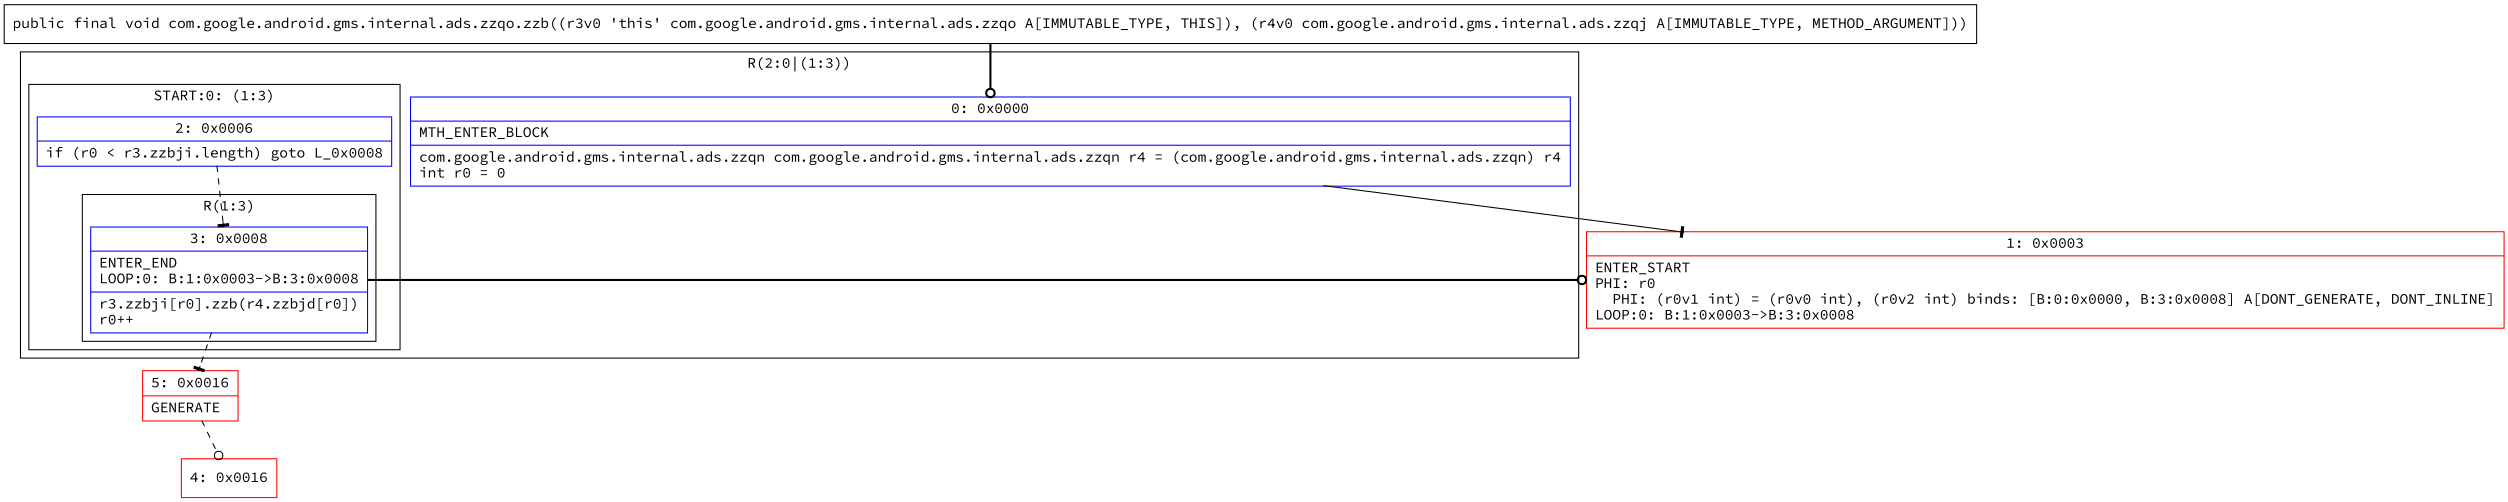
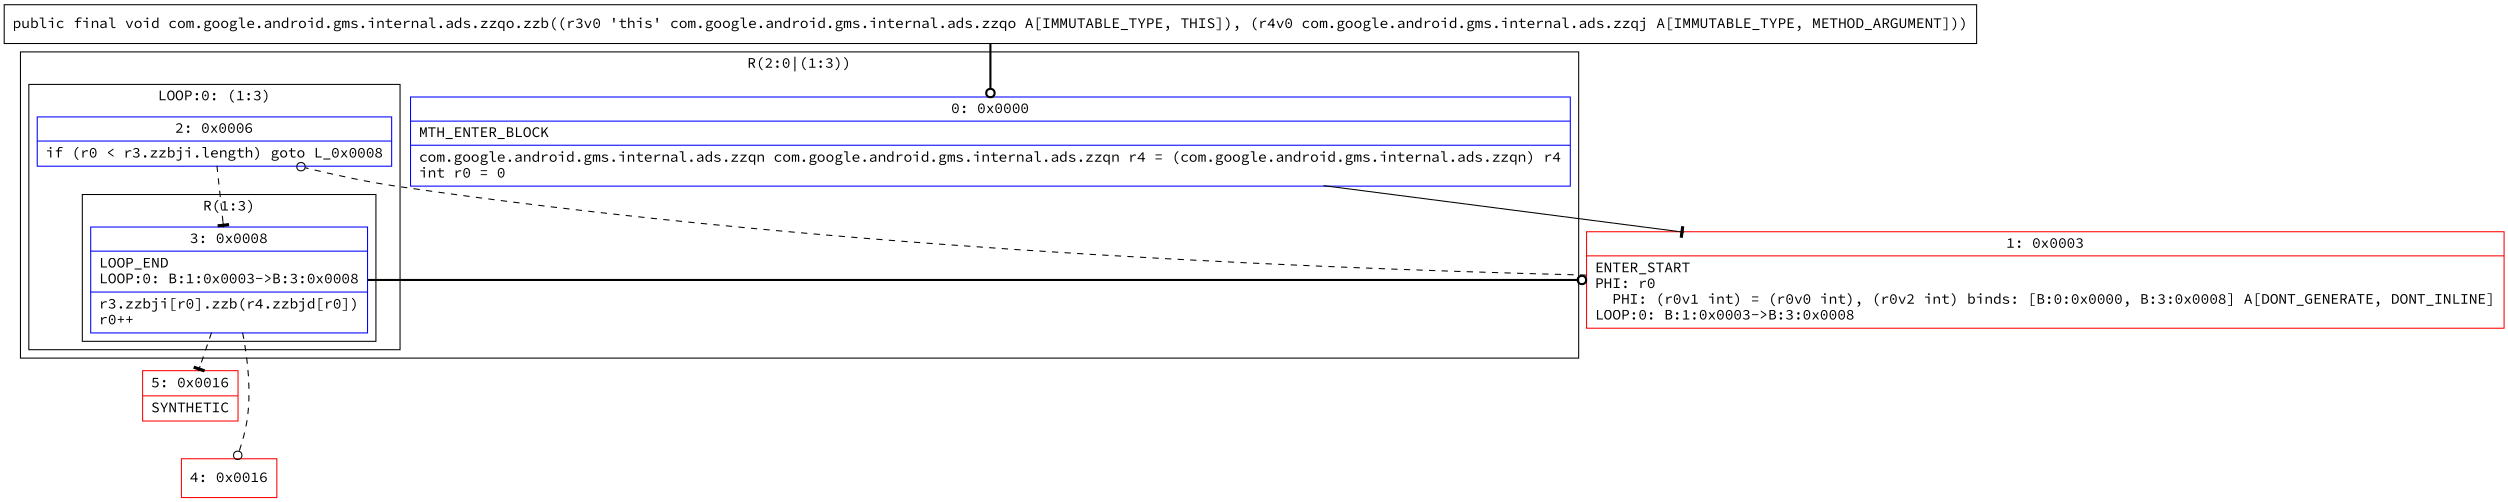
(214, 96) -> (214, 96)
none -> (944, 244)
(138, 263) -> (134, 263)
(186, 408) -> (190, 408)
(209, 436) -> (249, 392)
